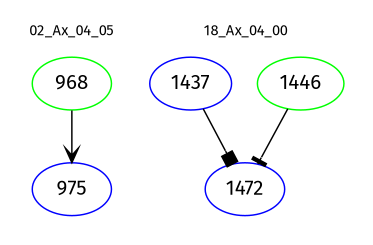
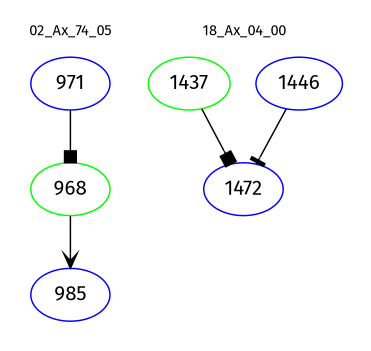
(72, 32) -> (71, 32)
none -> (70, 84)
(191, 84) -> (189, 84)
(301, 84) -> (299, 84)
(72, 189) -> (70, 295)
